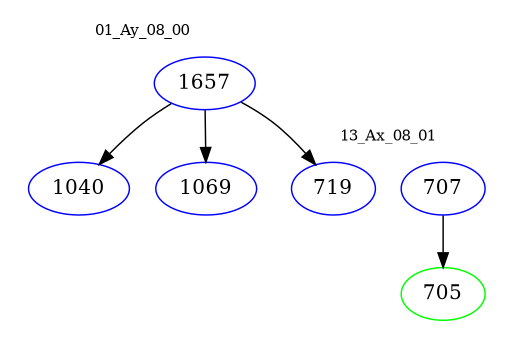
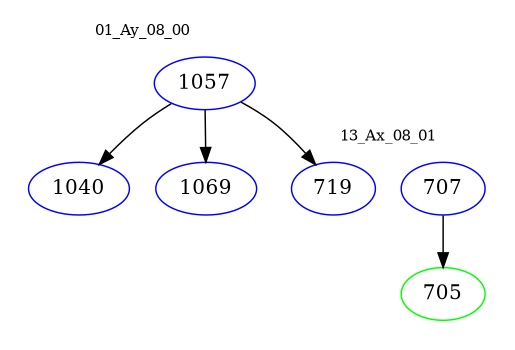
(205, 83) -> (205, 83)
